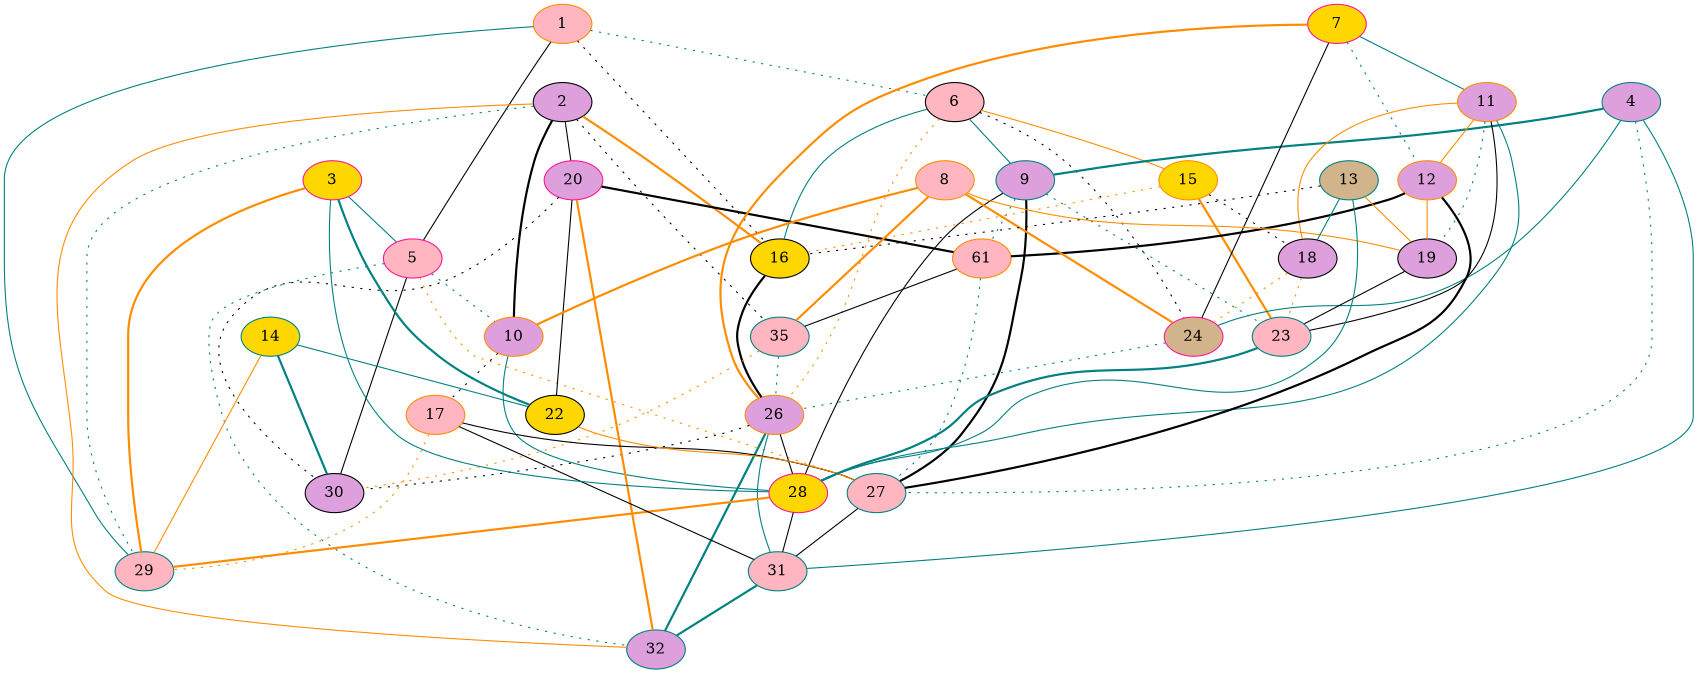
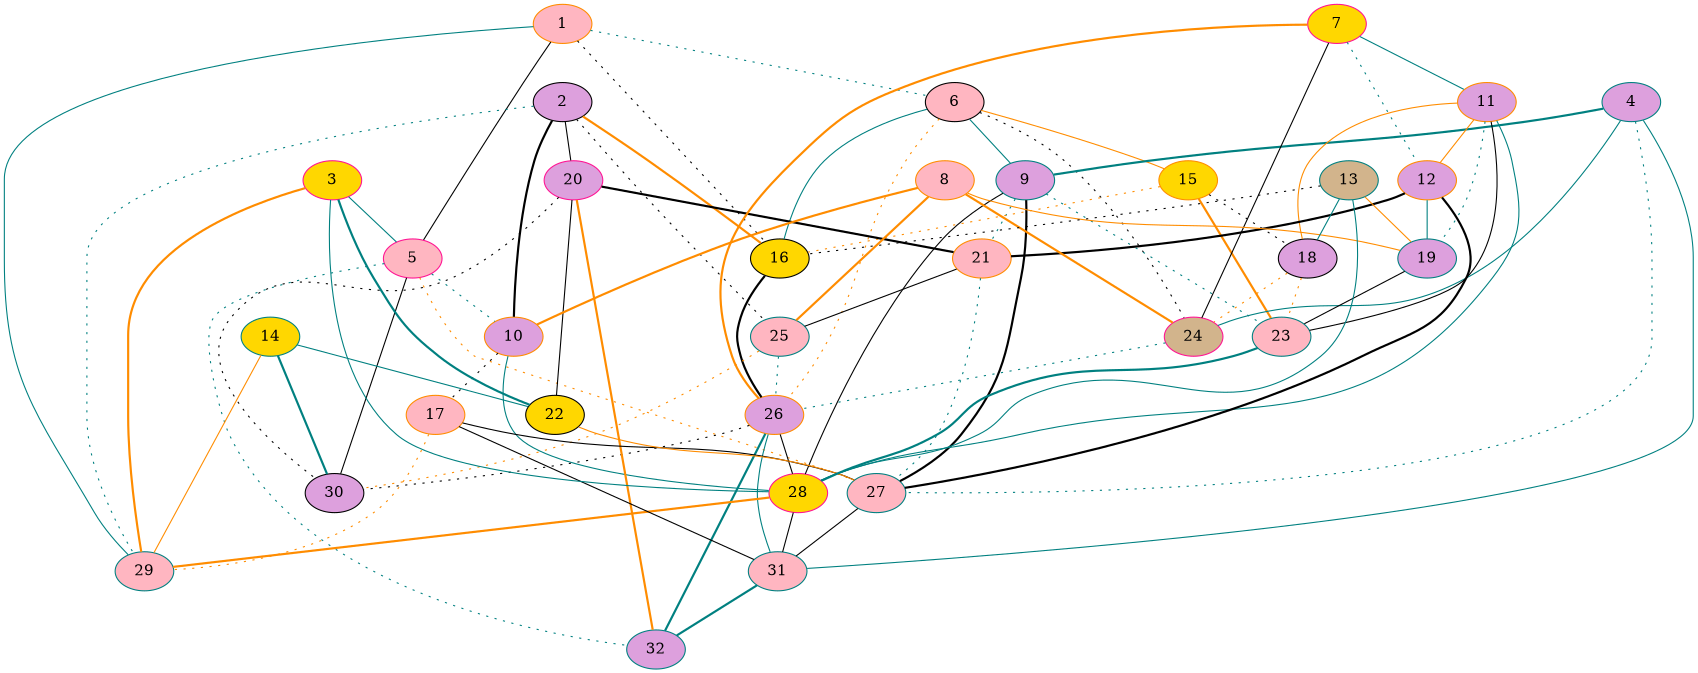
(1427, 220) -> (1427, 220)
(982, 258) -> (982, 258)
(1427, 258) -> (1427, 258)
(780, 337) -> (780, 337)
(71, 426) -> none
